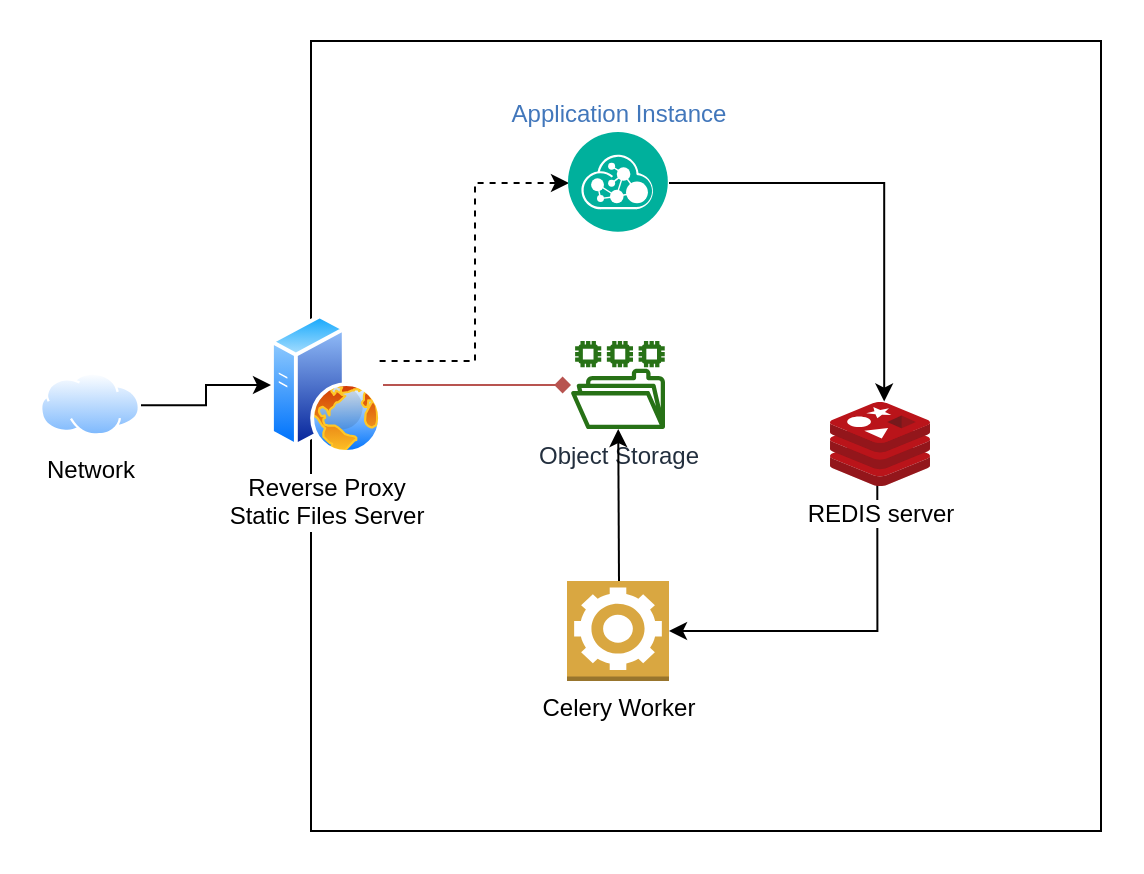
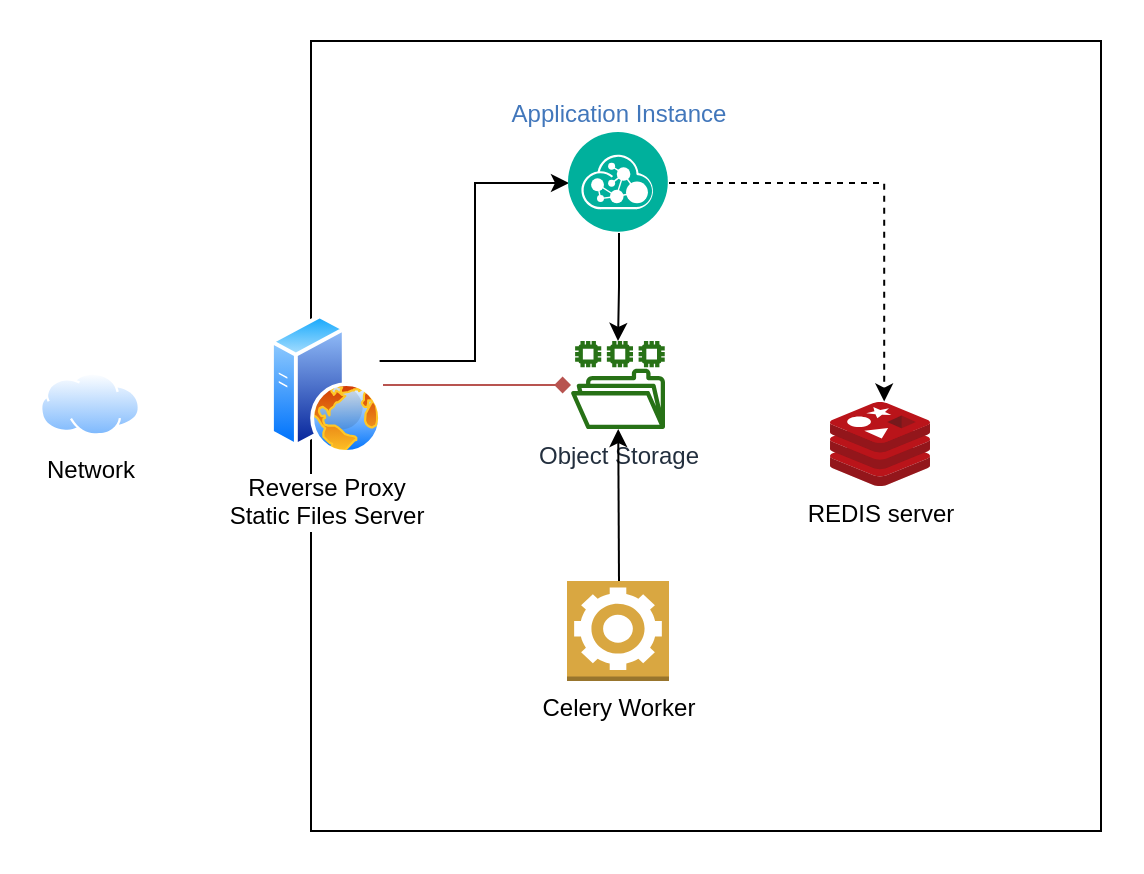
(880, 183) -> (880, 183)
(475, 280) -> (475, 280)
none -> (619, 280)
(206, 402) -> none
(832, 631) -> none
